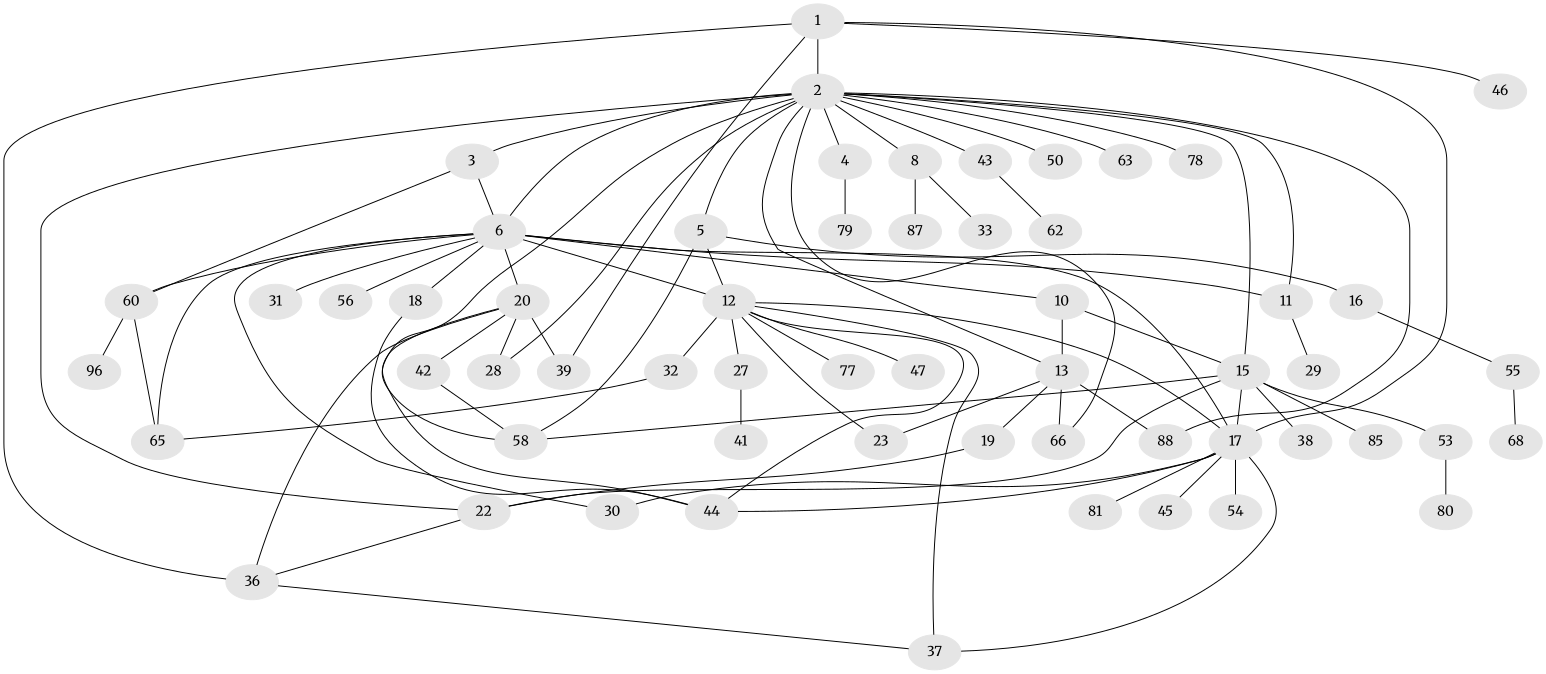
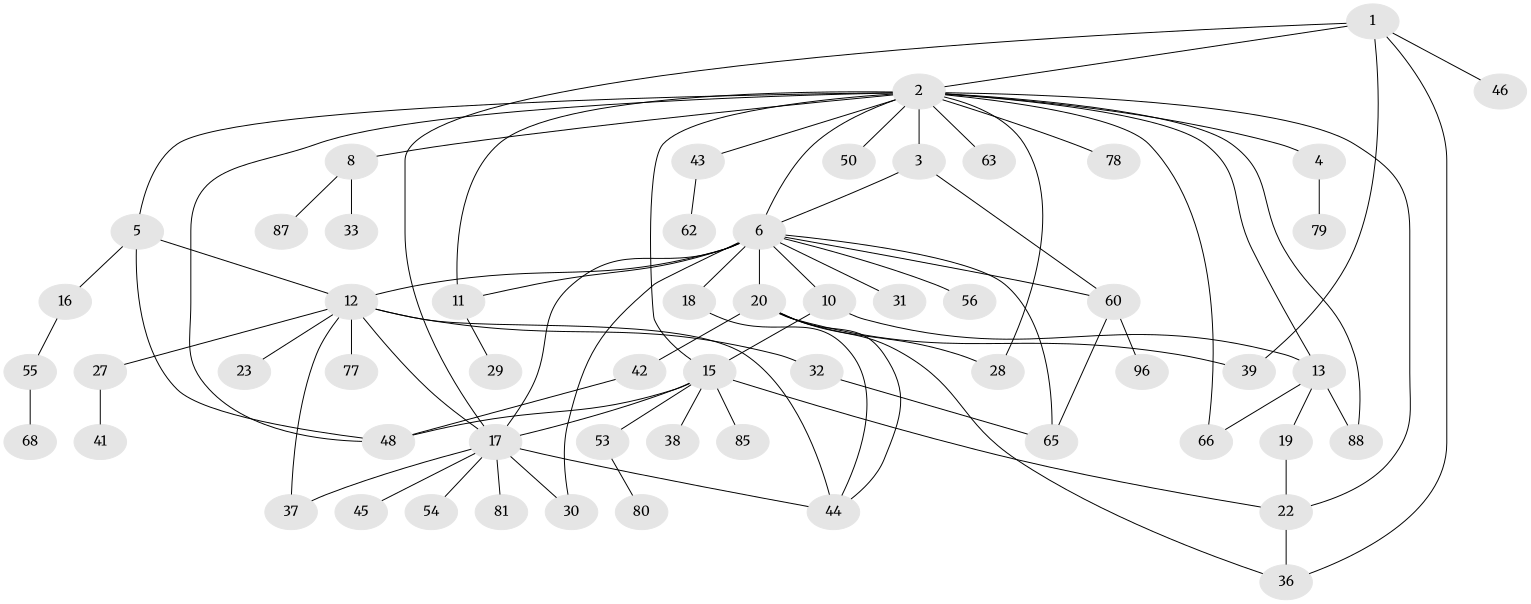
(918, 372) -> none
(972, 407) -> none
(521, 442) -> (388, 442)
(593, 617) -> none
